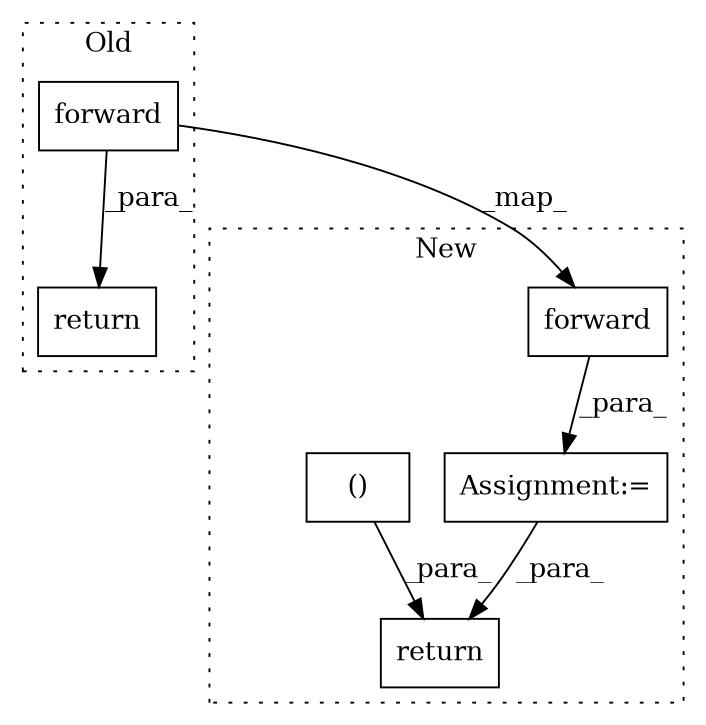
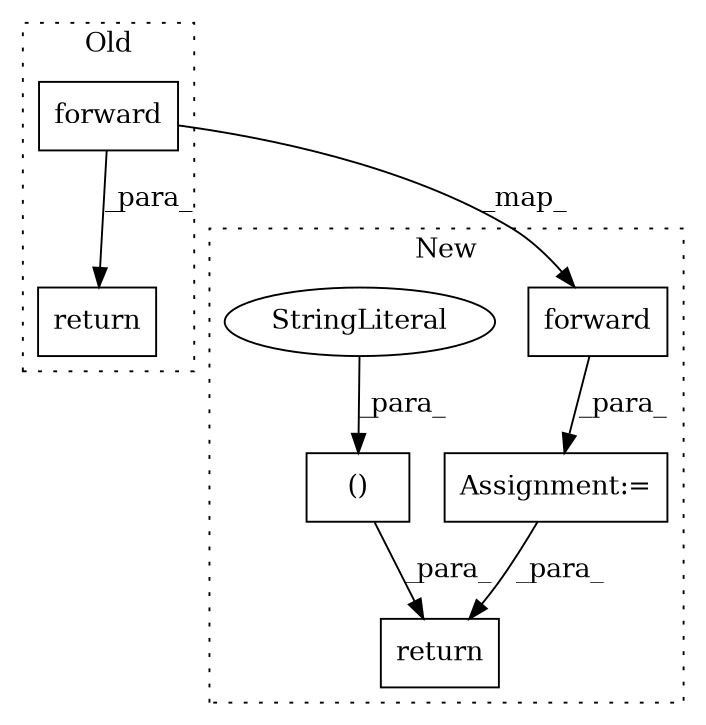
none -> (360, 322)
